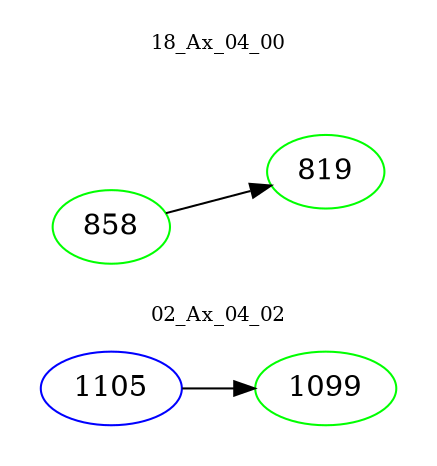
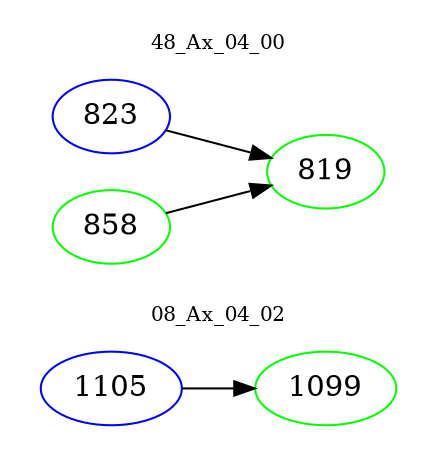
(219, 44) -> (219, 44)
none -> (111, 117)
(219, 316) -> (219, 316)
